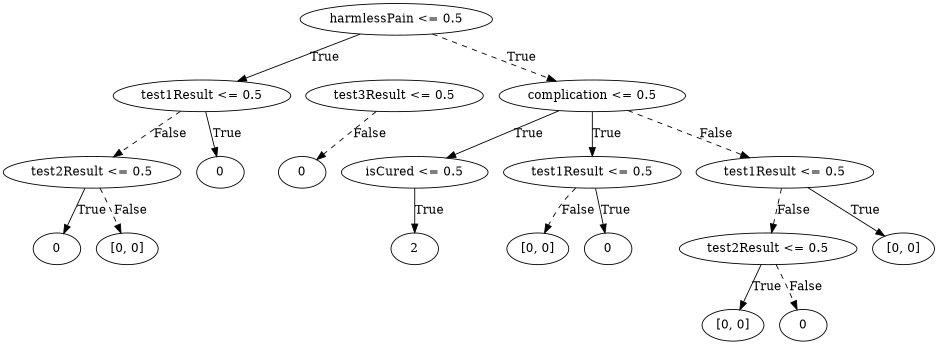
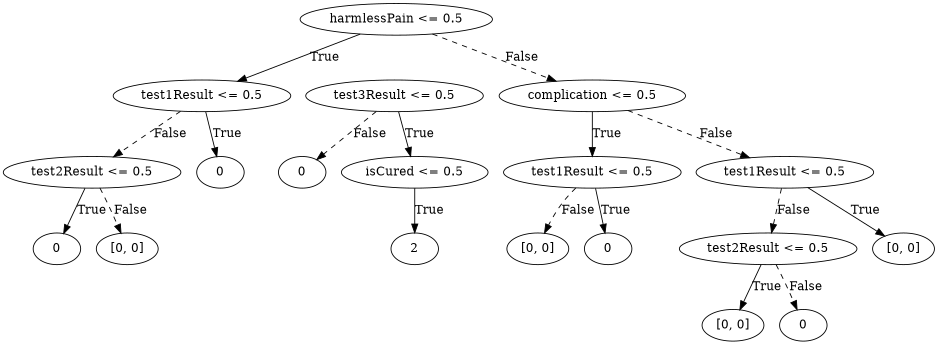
(522, 58) -> (522, 58)
(507, 133) -> (403, 130)
